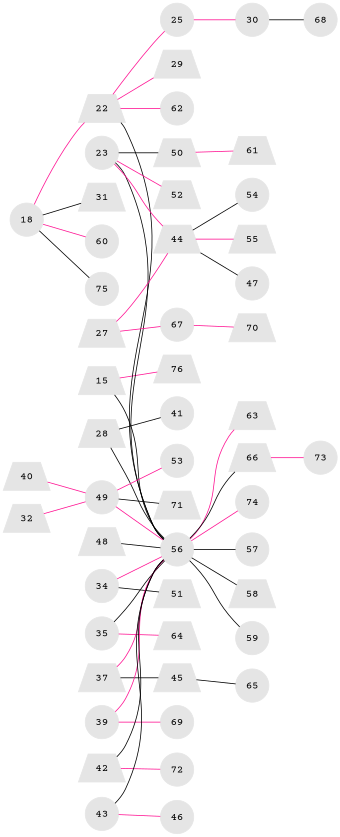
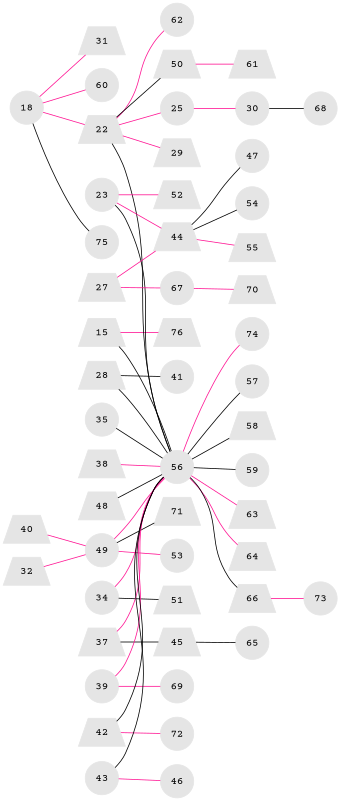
(139, 153) -> (138, 98)
(62, 209) -> (63, 76)
none -> (102, 464)
(145, 635) -> (216, 517)
